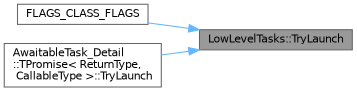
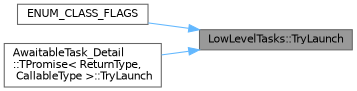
(83, 14) -> (83, 14)
